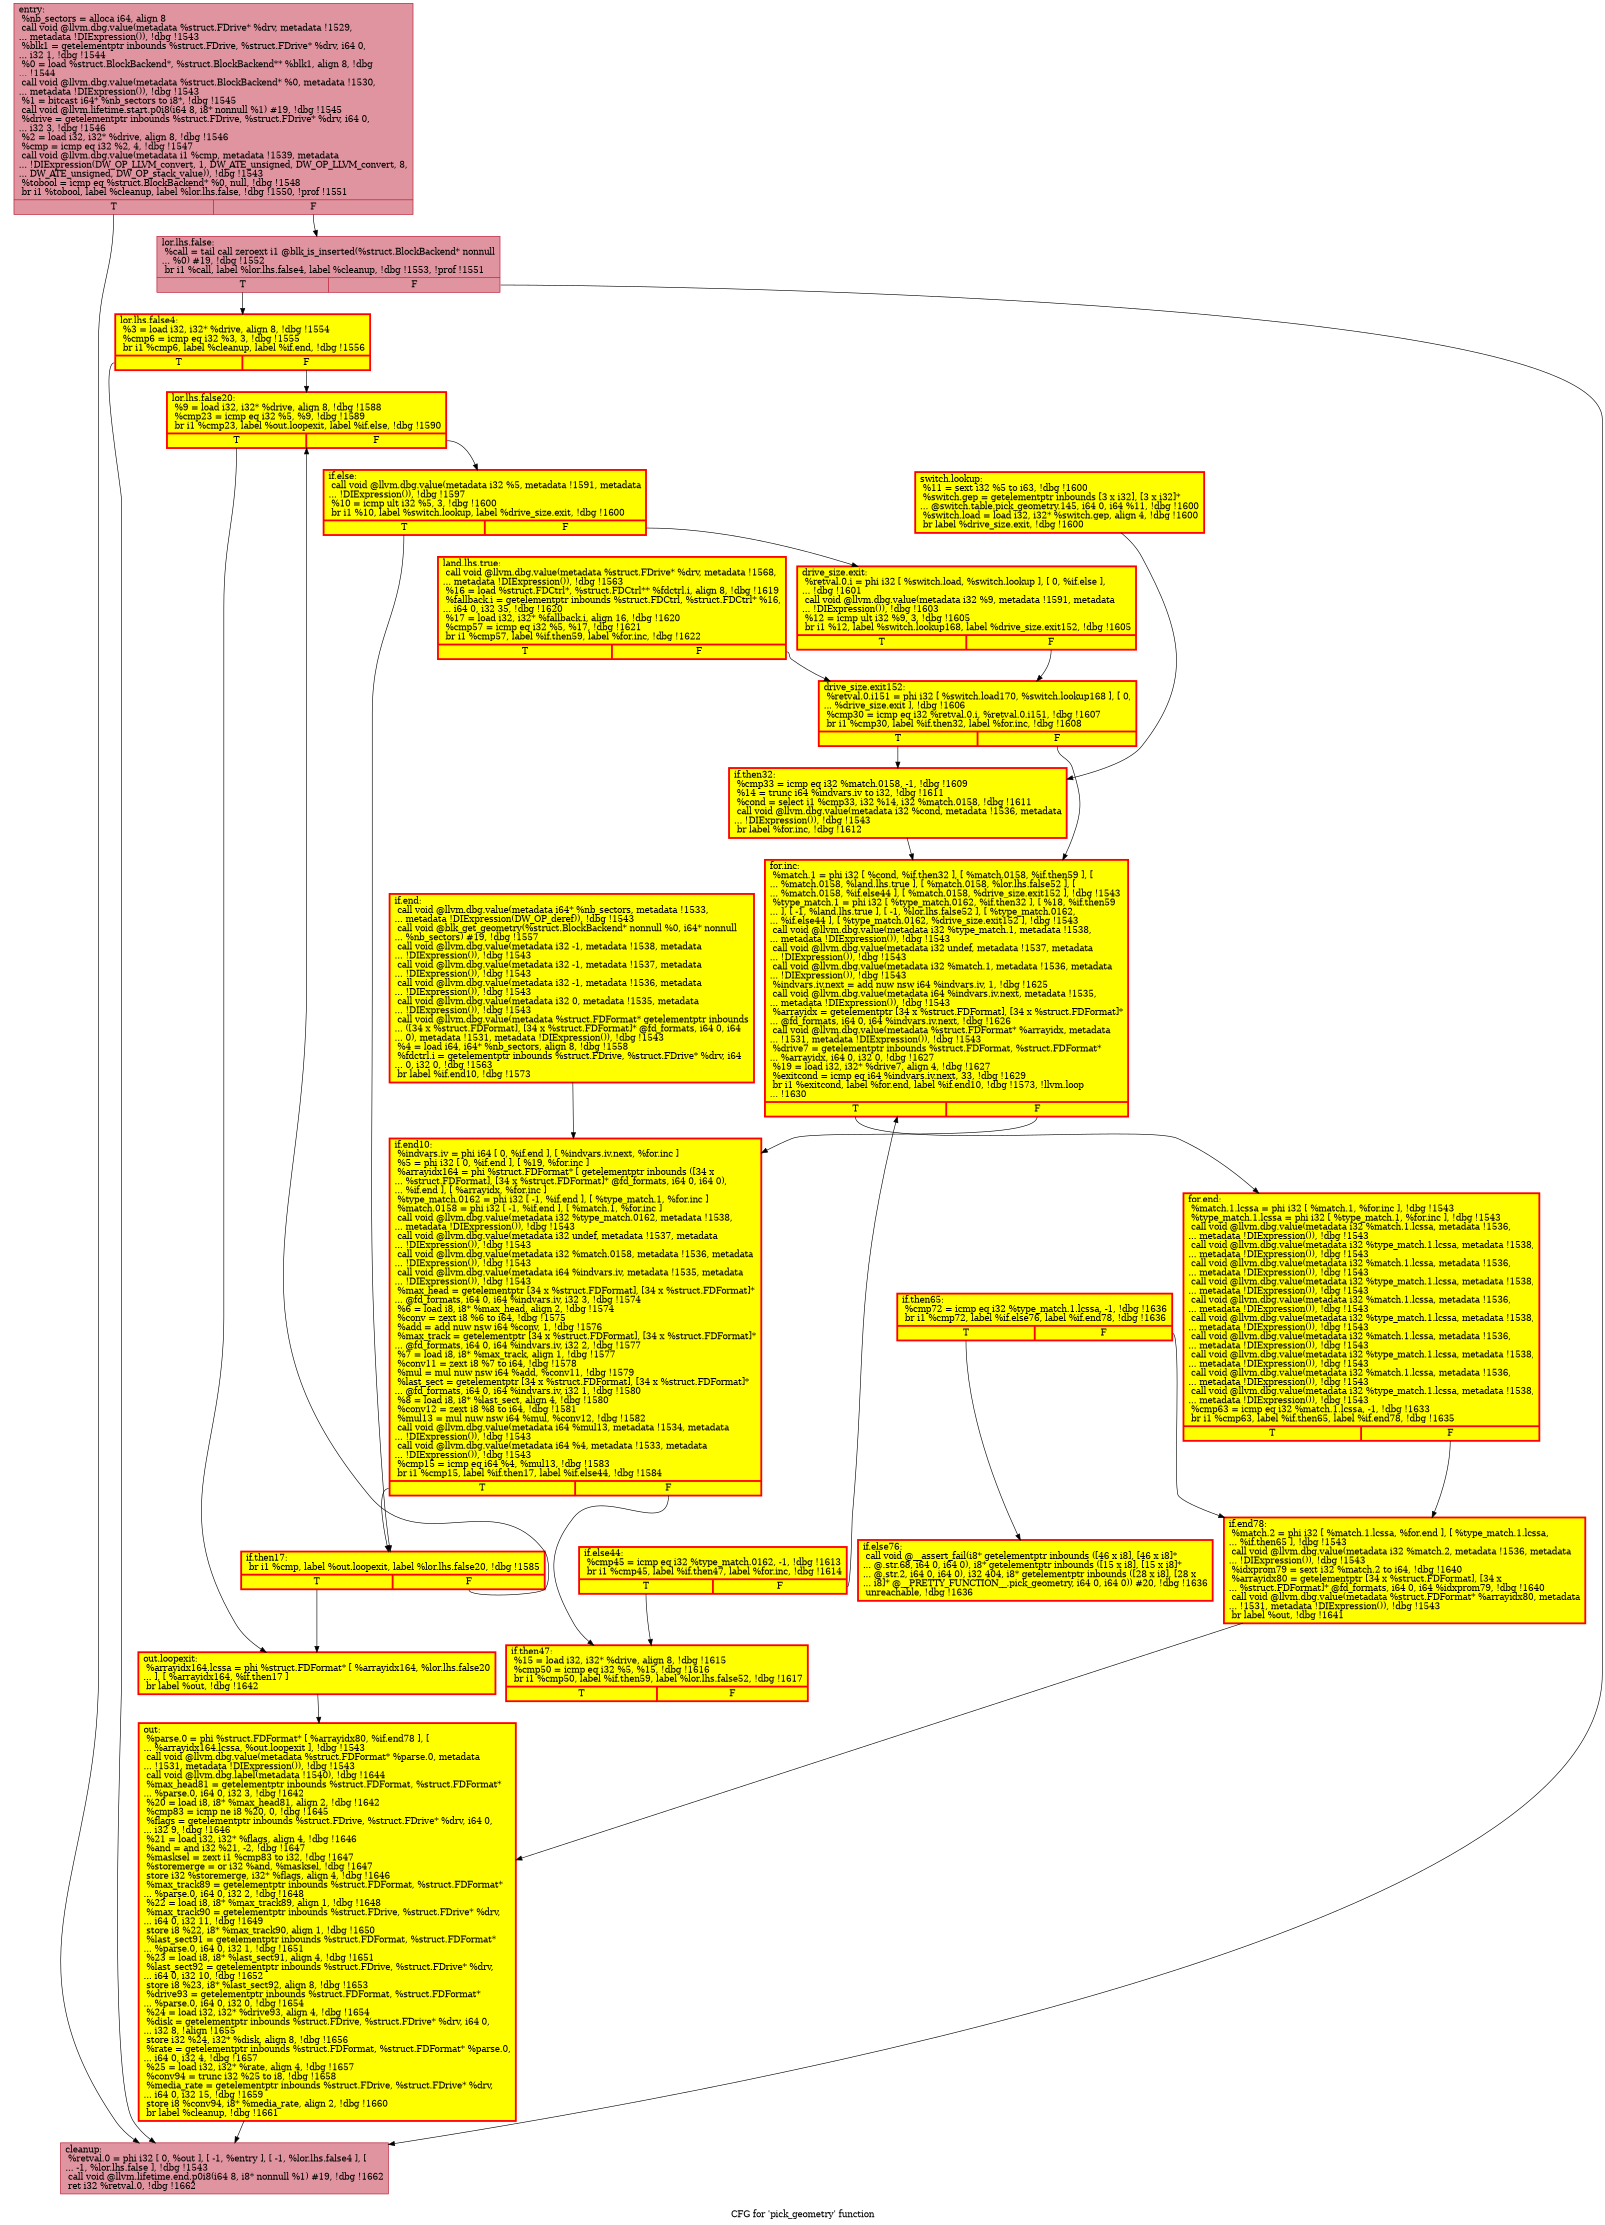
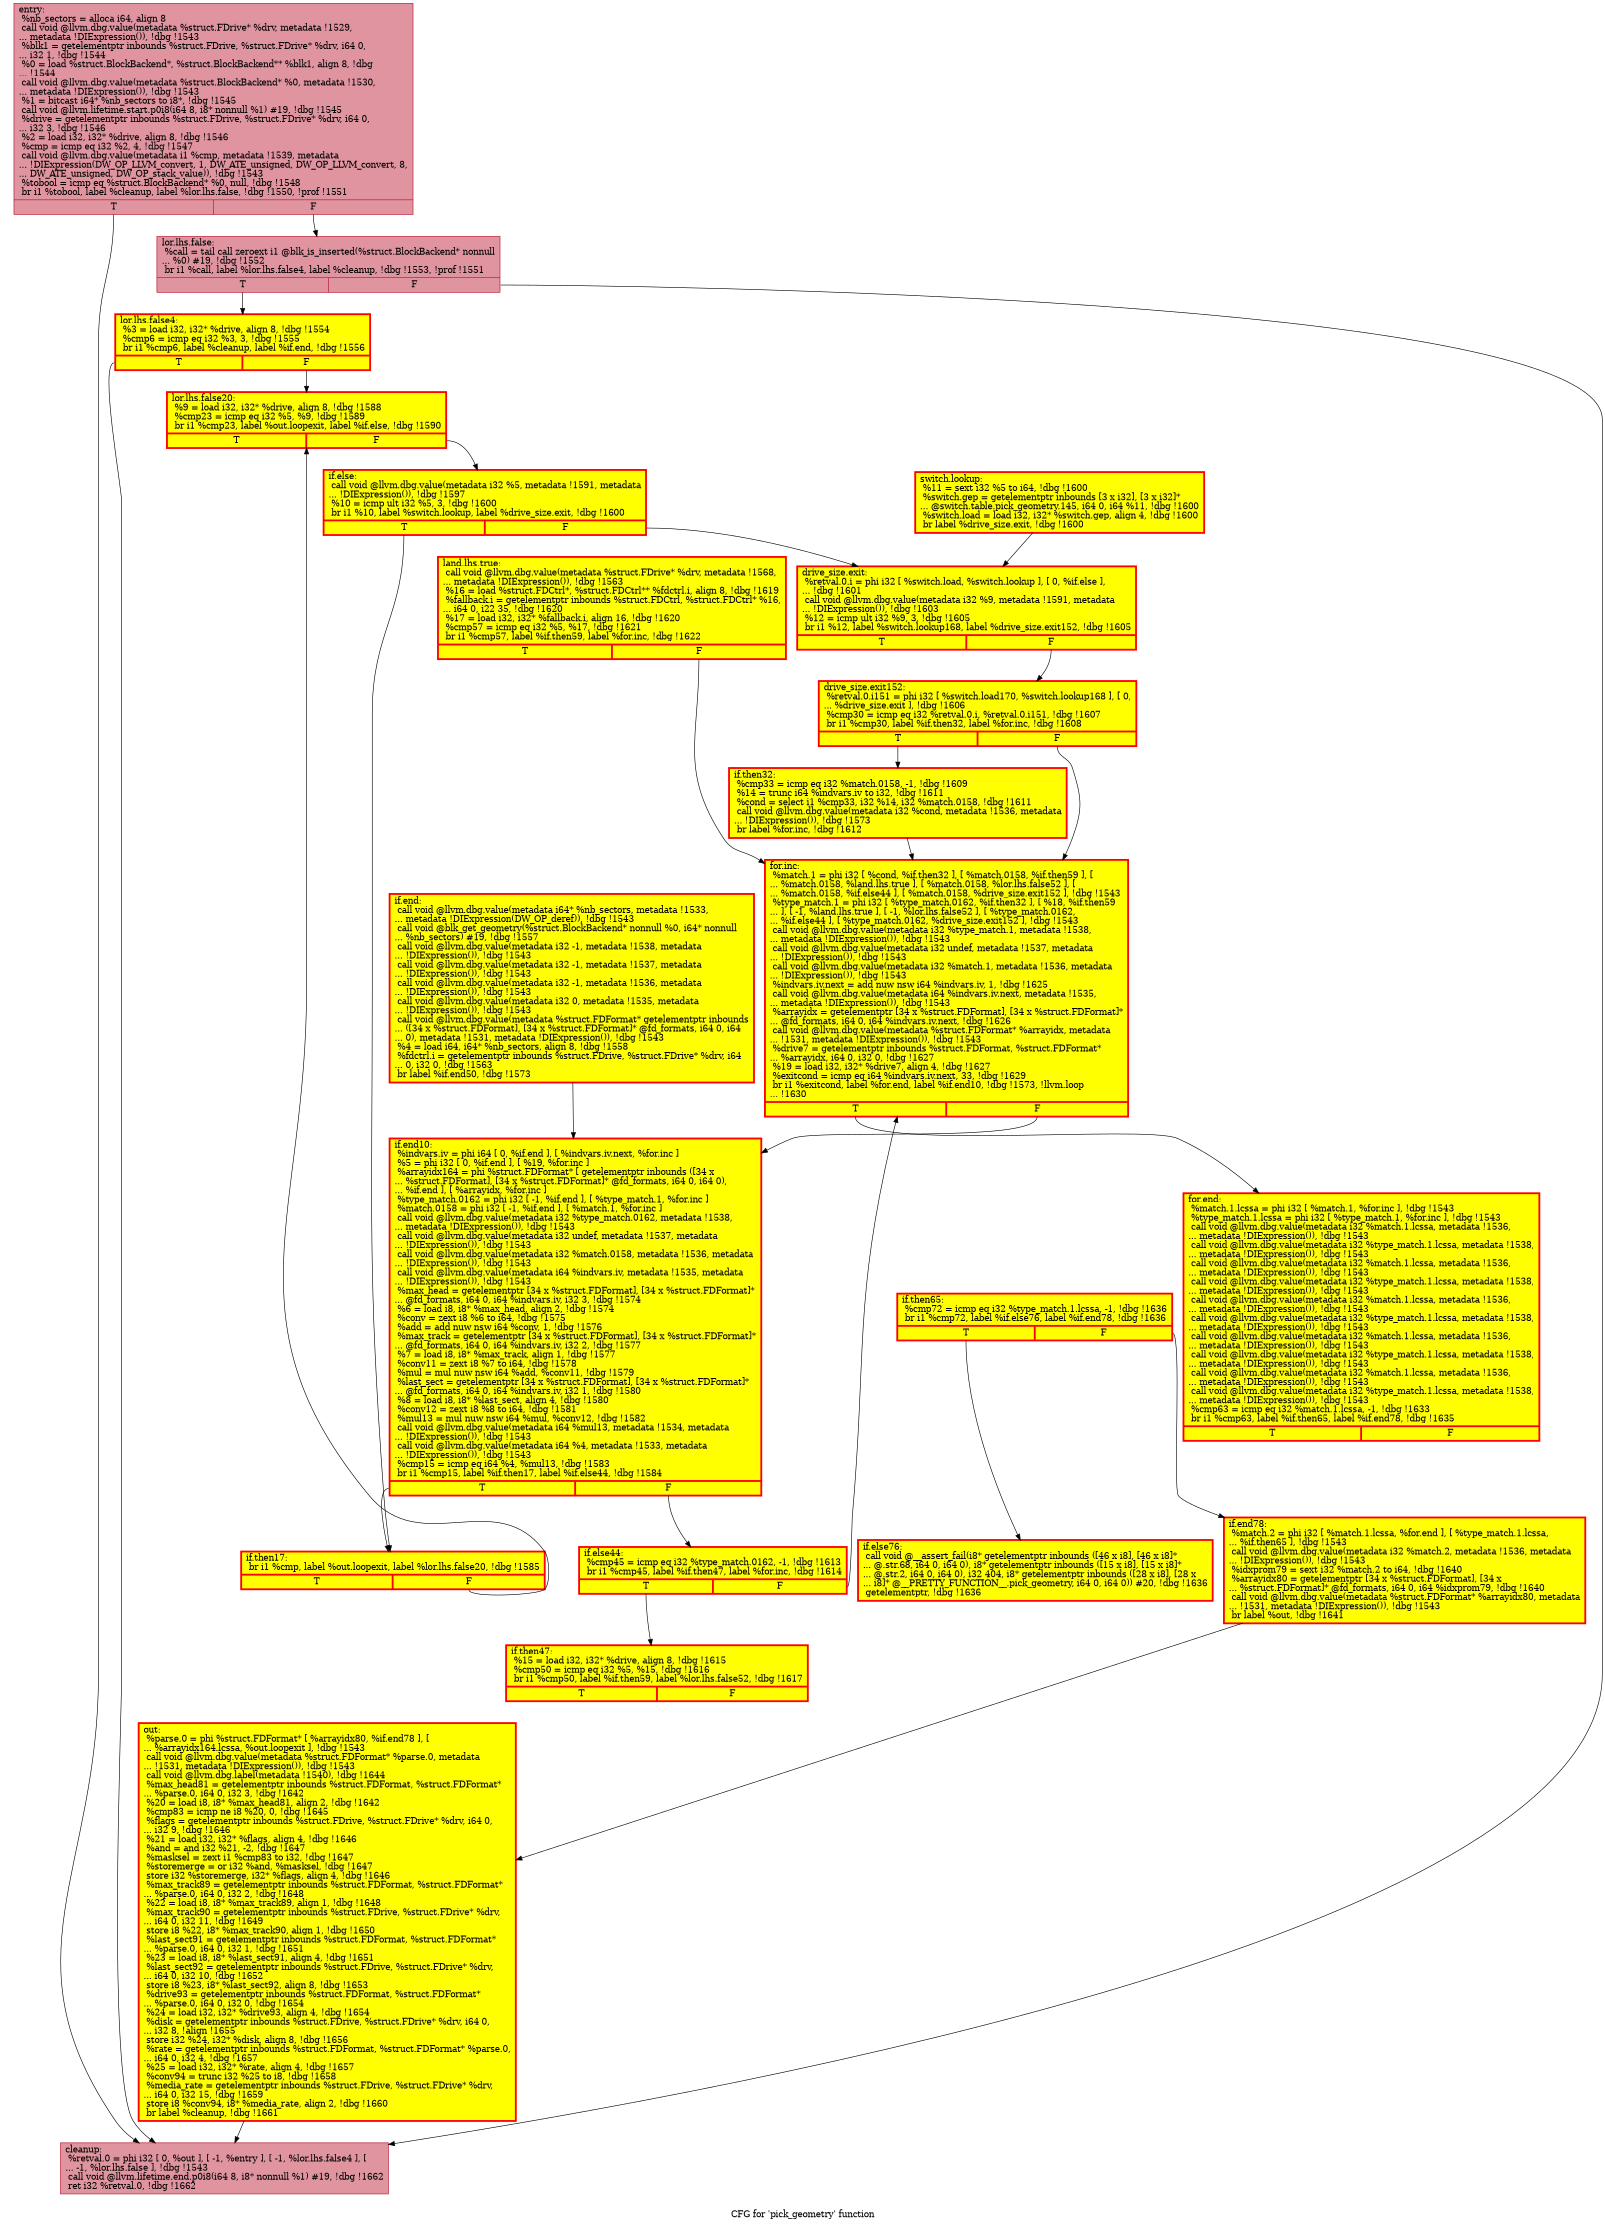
(1004, 488) -> (1004, 488)
(503, 610) -> (503, 610)
(804, 667) -> (696, 773)
(1175, 675) -> (1020, 547)
(802, 821) -> (802, 821)
(463, 1075) -> (463, 1075)
(1446, 1477) -> none
(565, 1529) -> (674, 1520)
(918, 1593) -> (922, 1593)
(317, 1673) -> none
